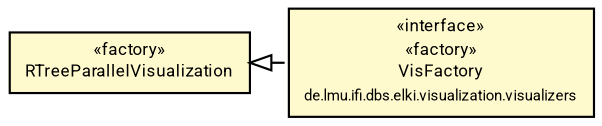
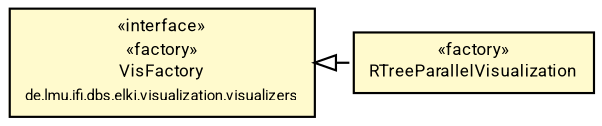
(279, 63) -> (344, 63)
